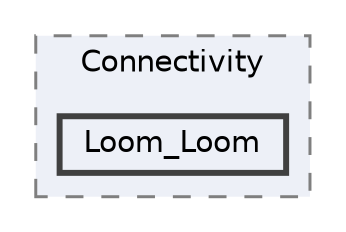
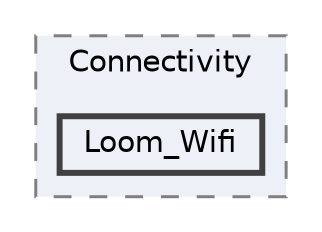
(173, 145) -> (161, 145)
